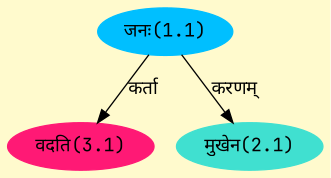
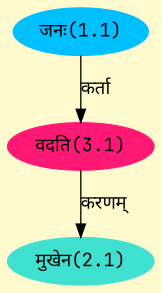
(203, 83) -> (81, 197)
